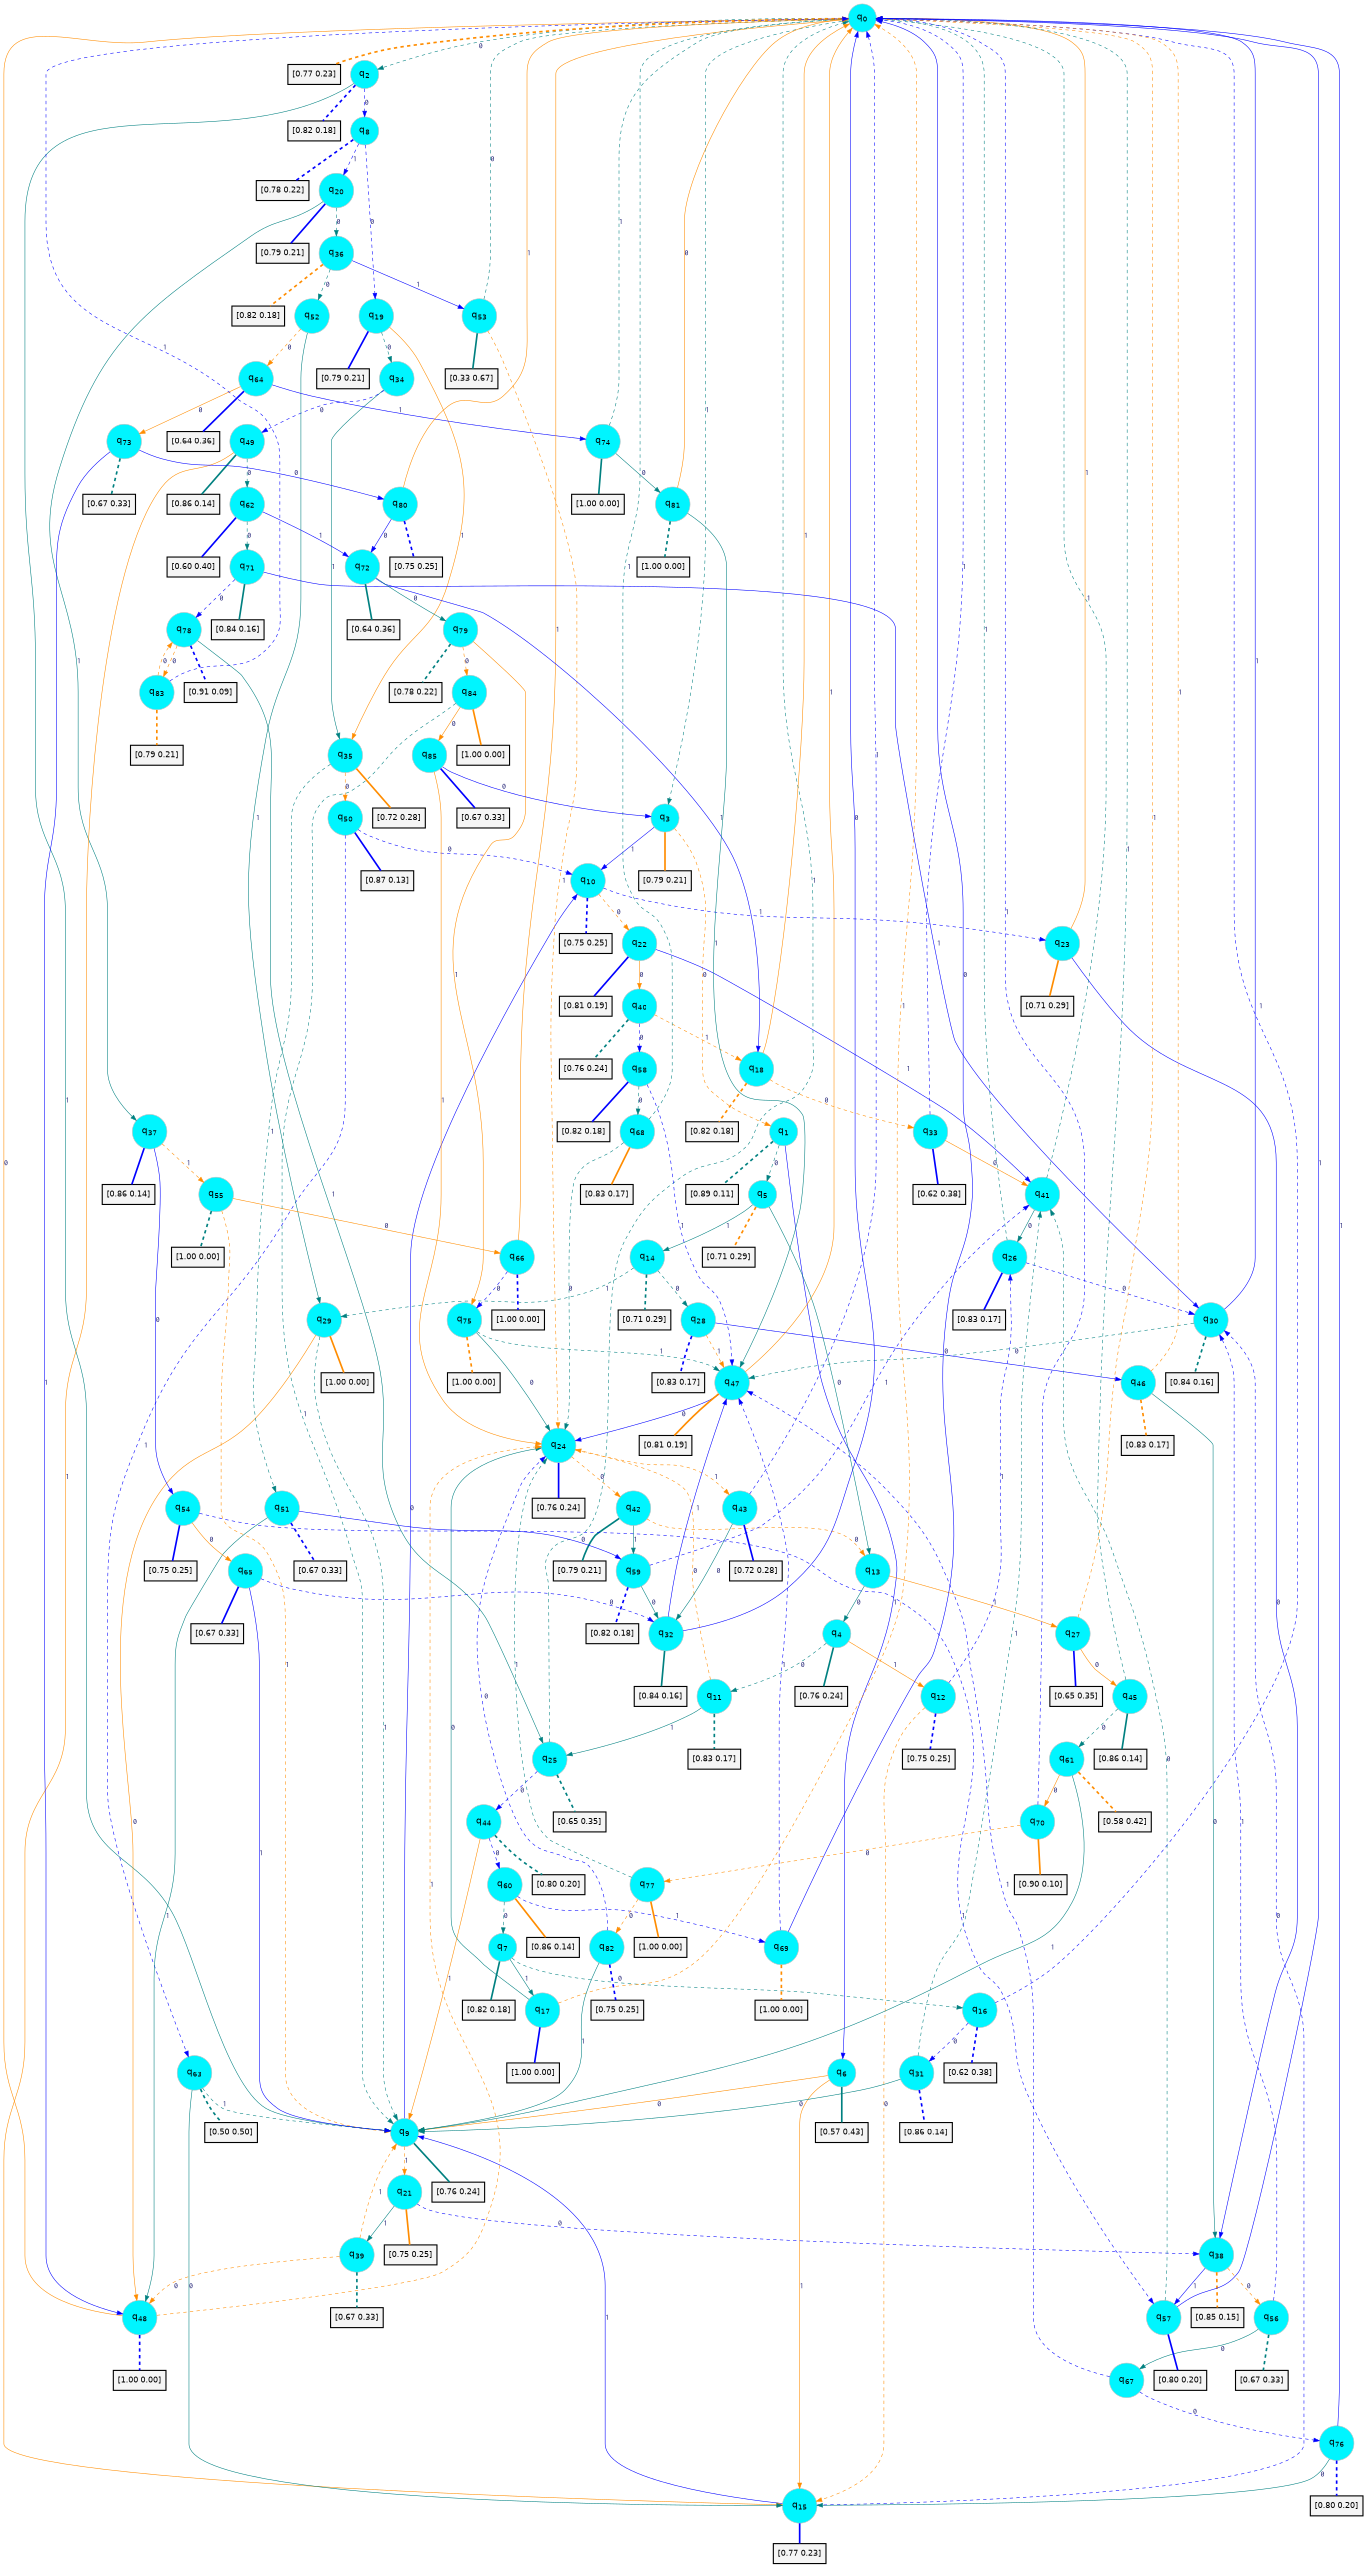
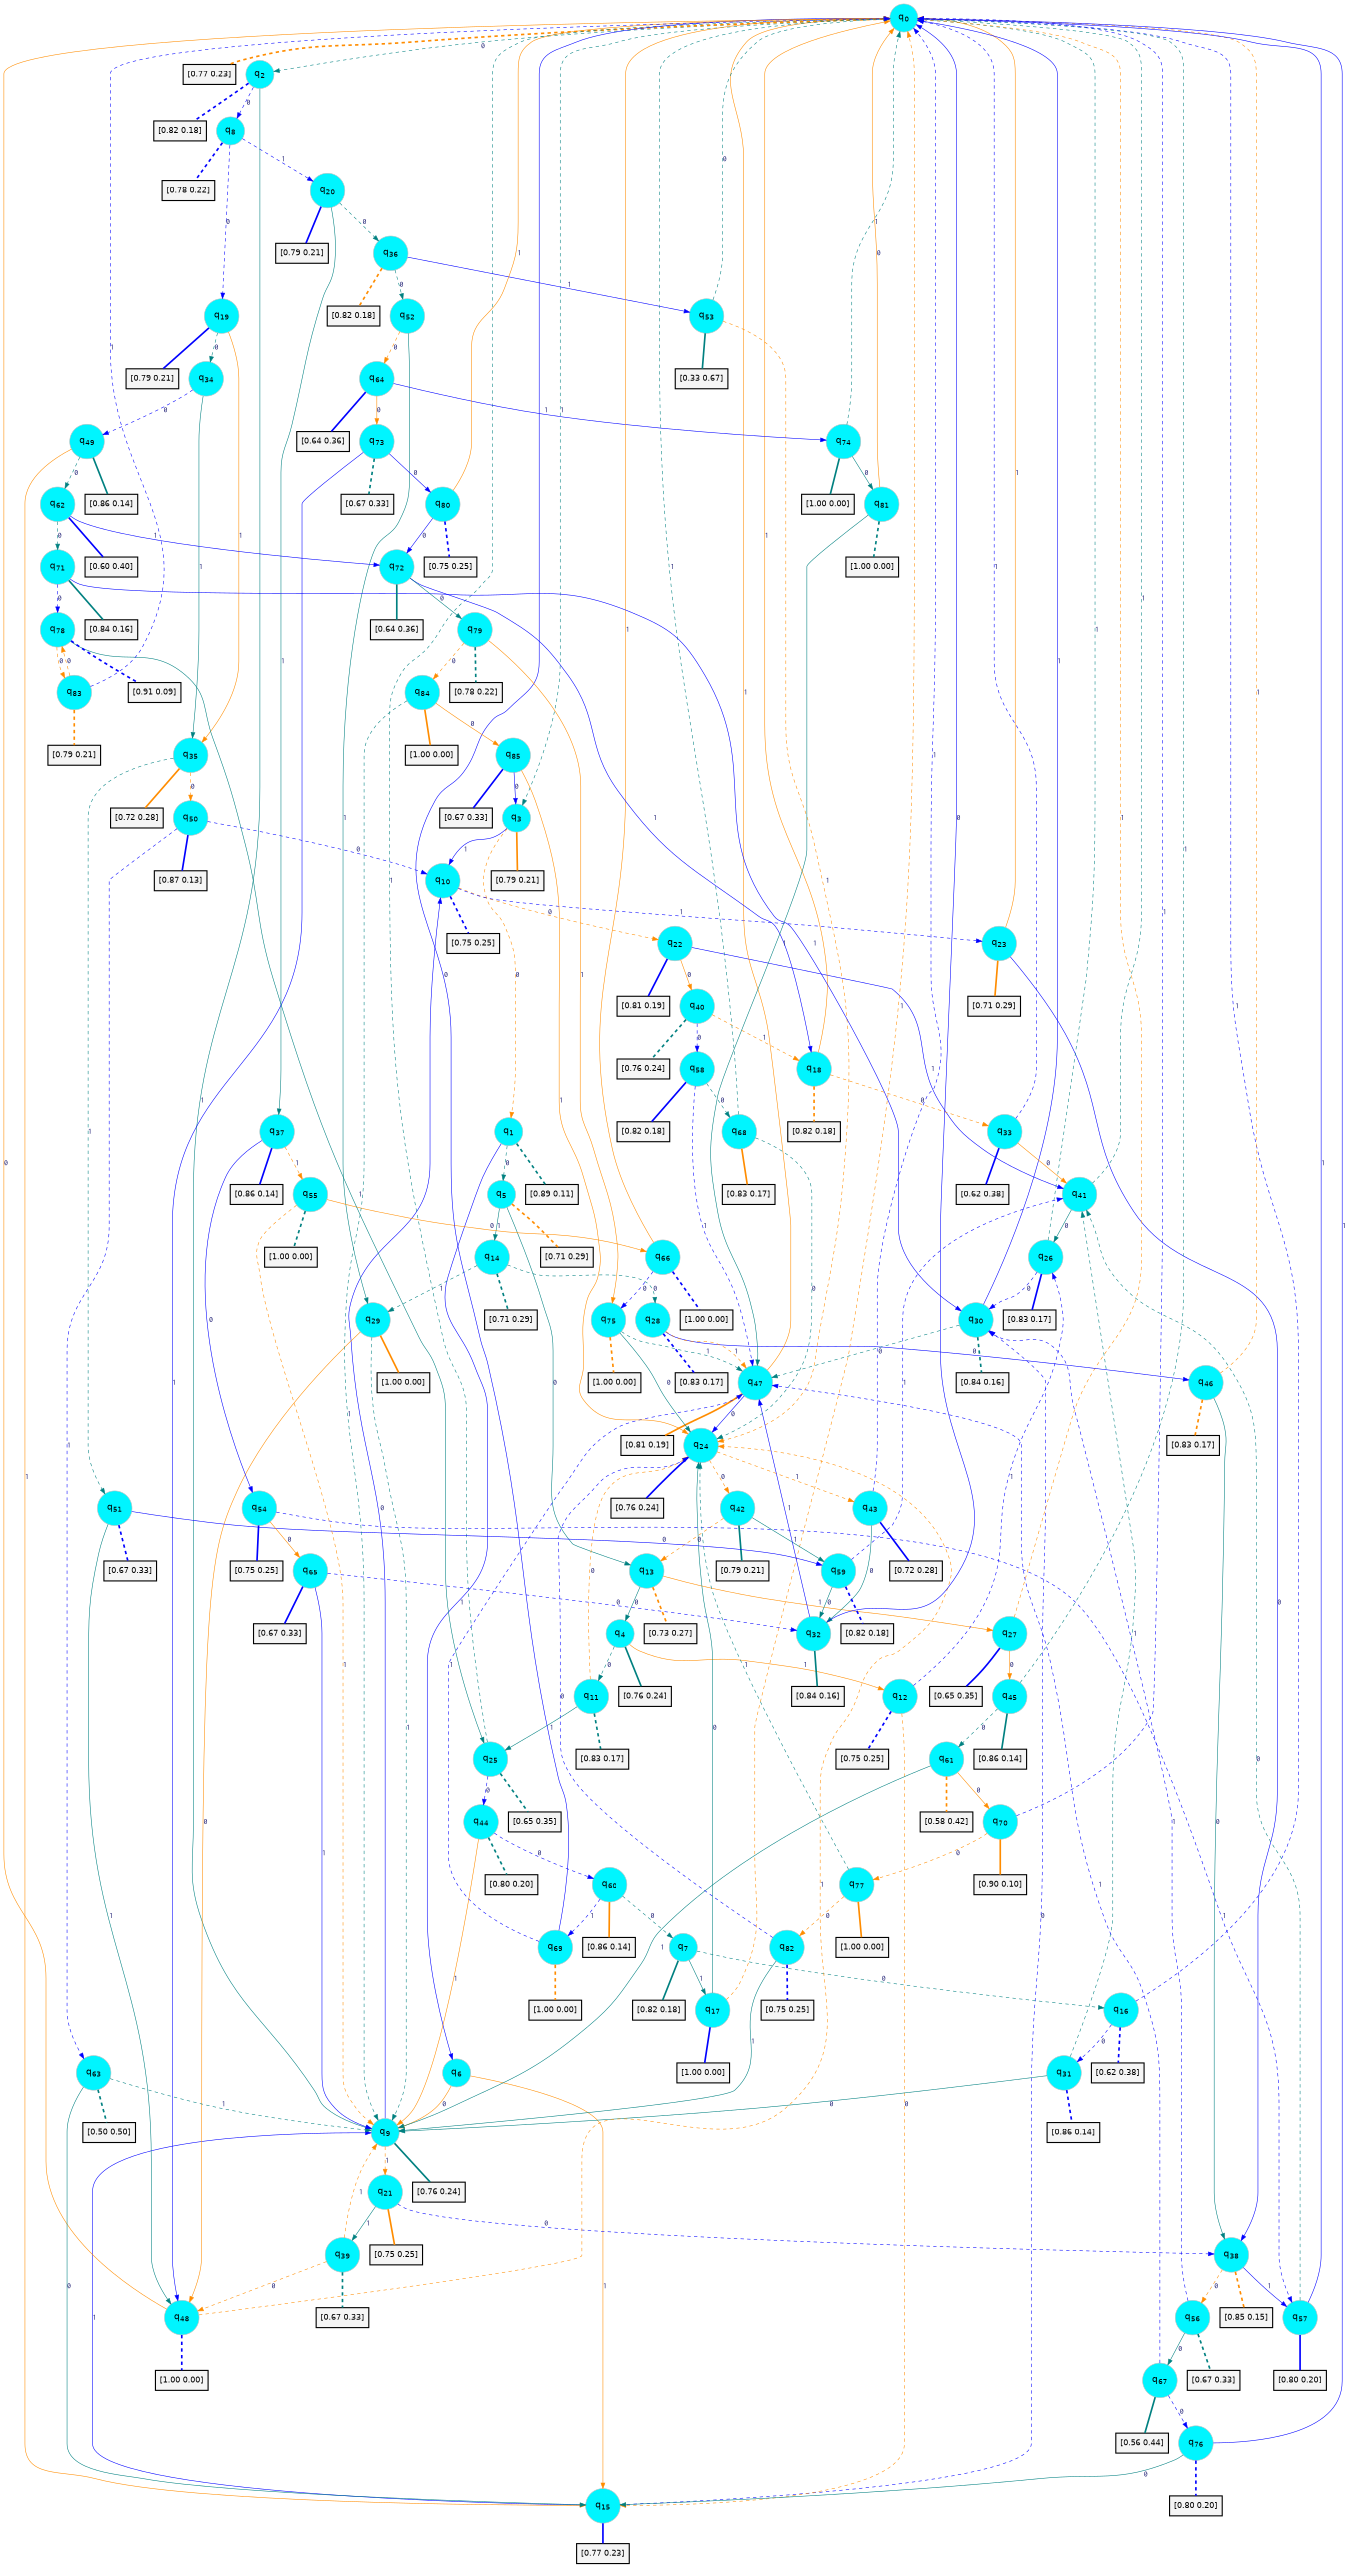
none -> (671, 1634)
(842, 2133) -> none
none -> (1142, 2443)
